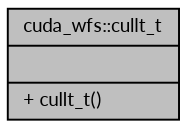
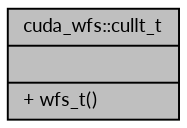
(63, 100) -> (61, 100)
